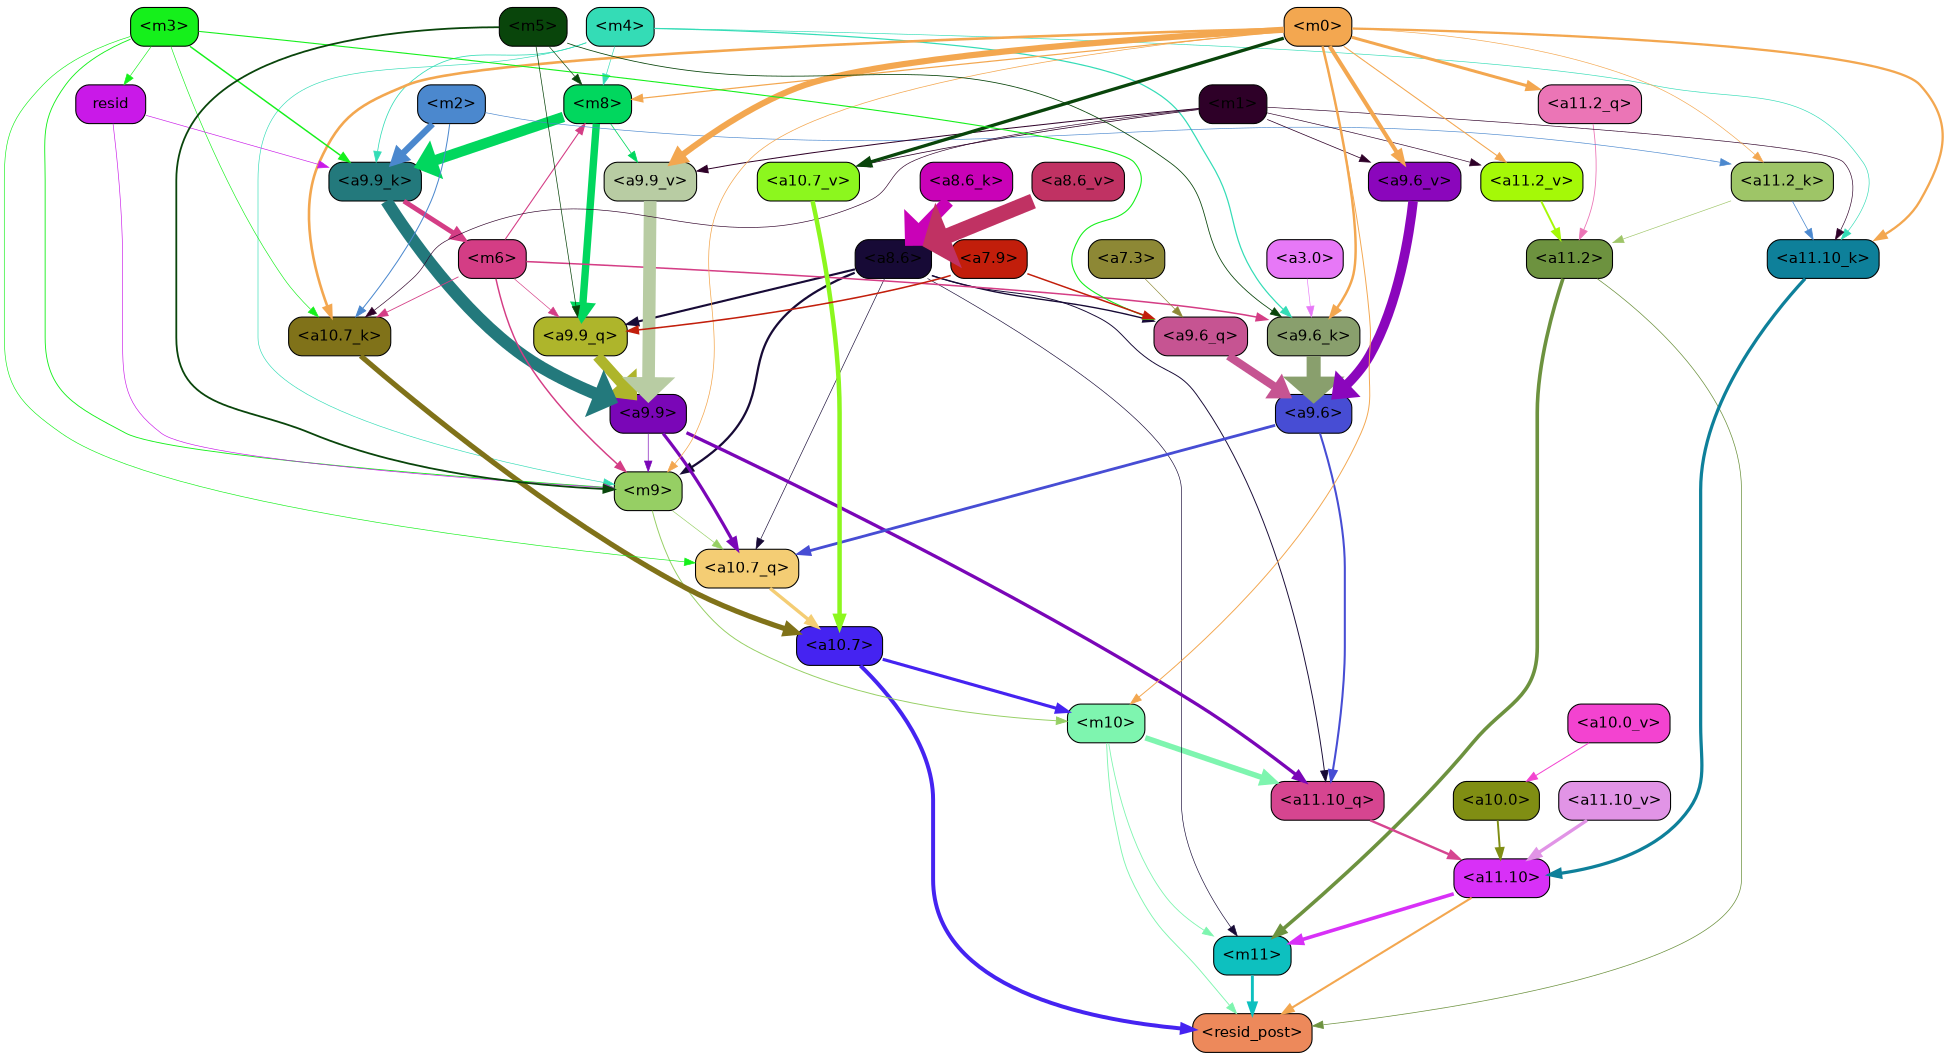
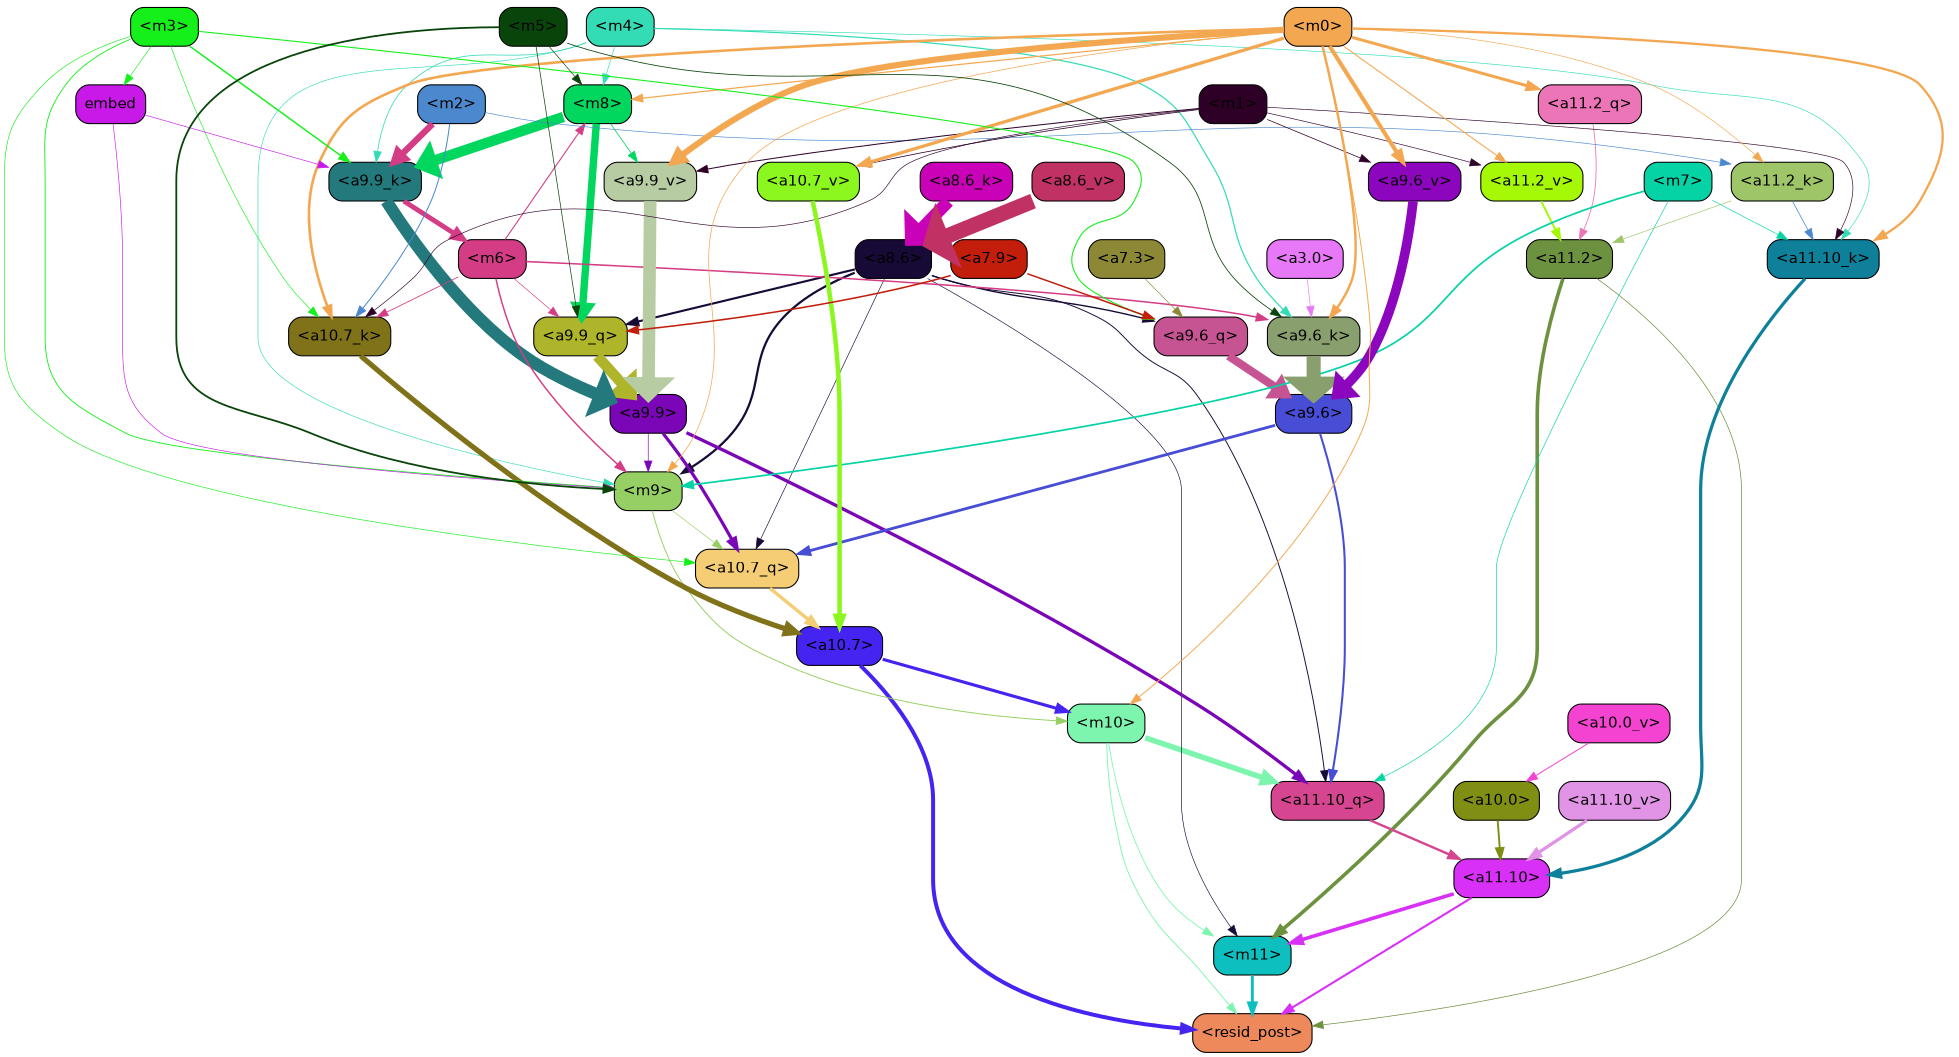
(1077, 100) -> (1077, 100)
(111, 104) -> (111, 104)
(417, 139) -> (417, 139)
none -> (1678, 182)
(1382, 953) -> (1382, 953)
